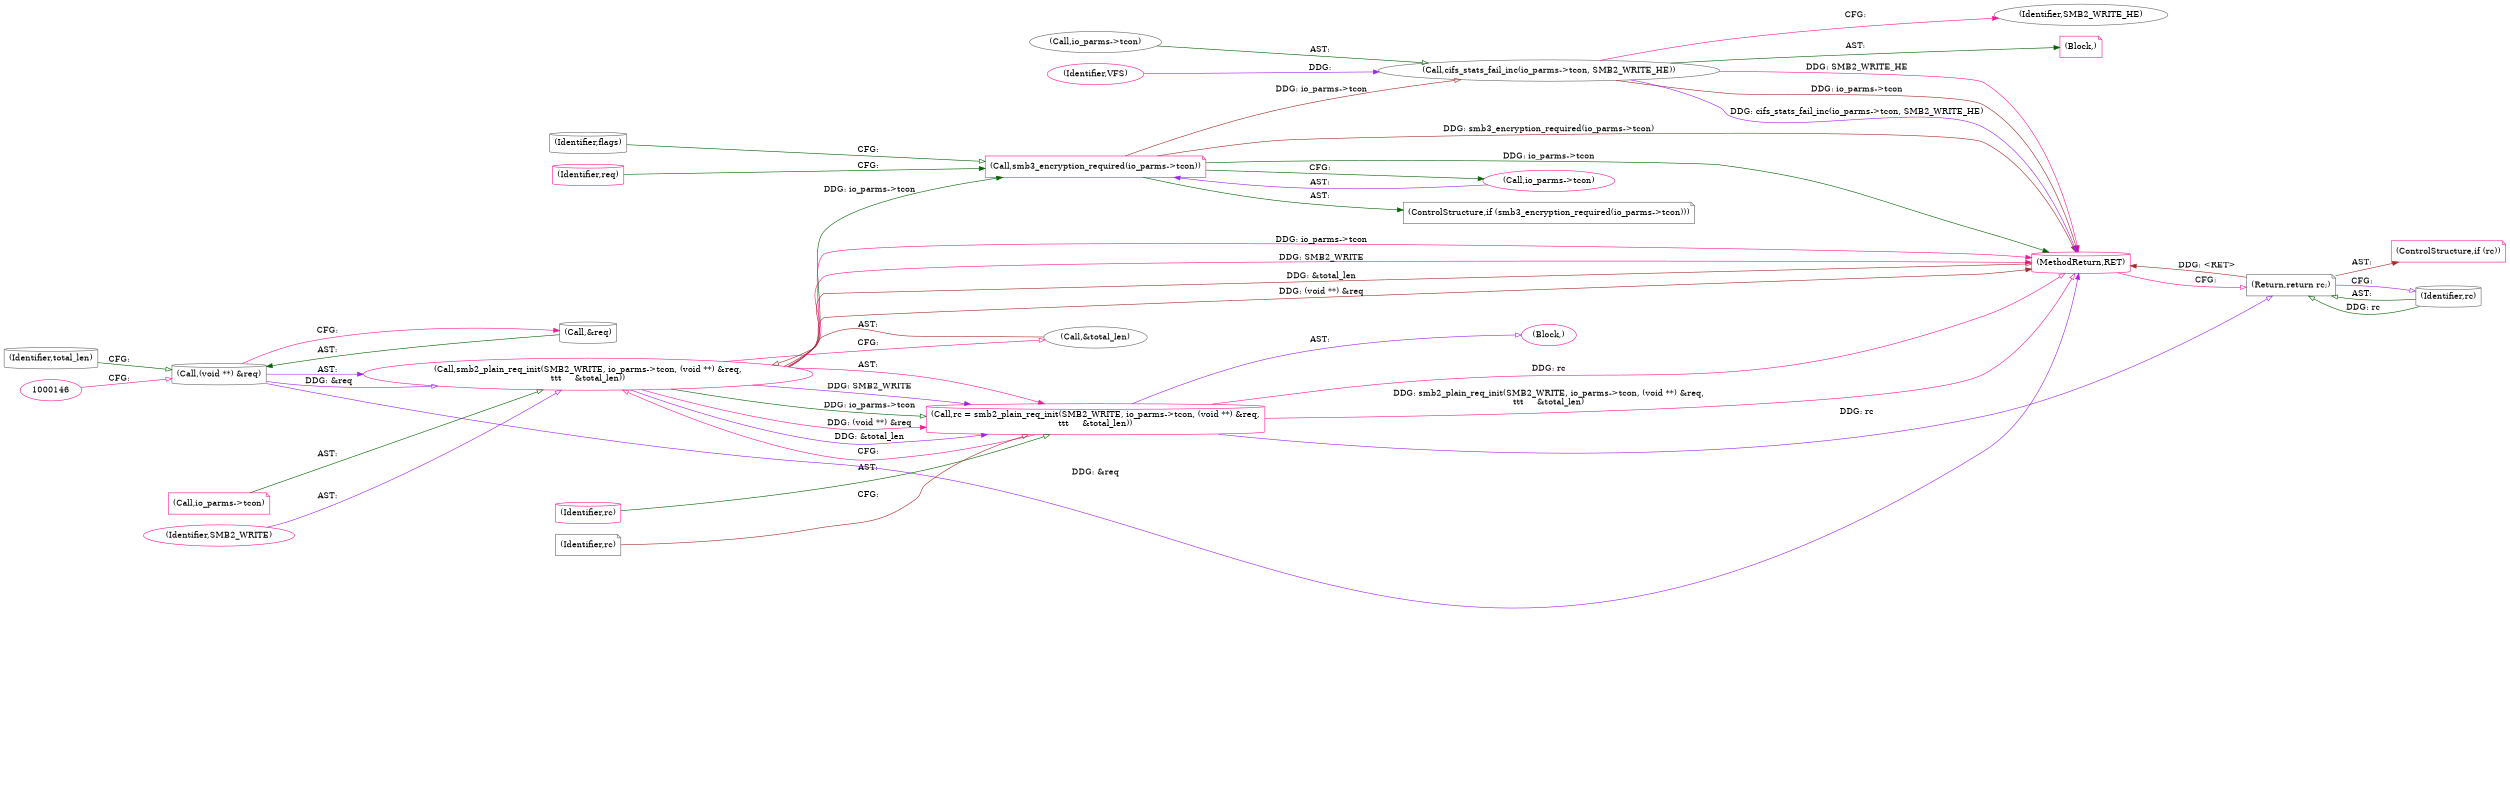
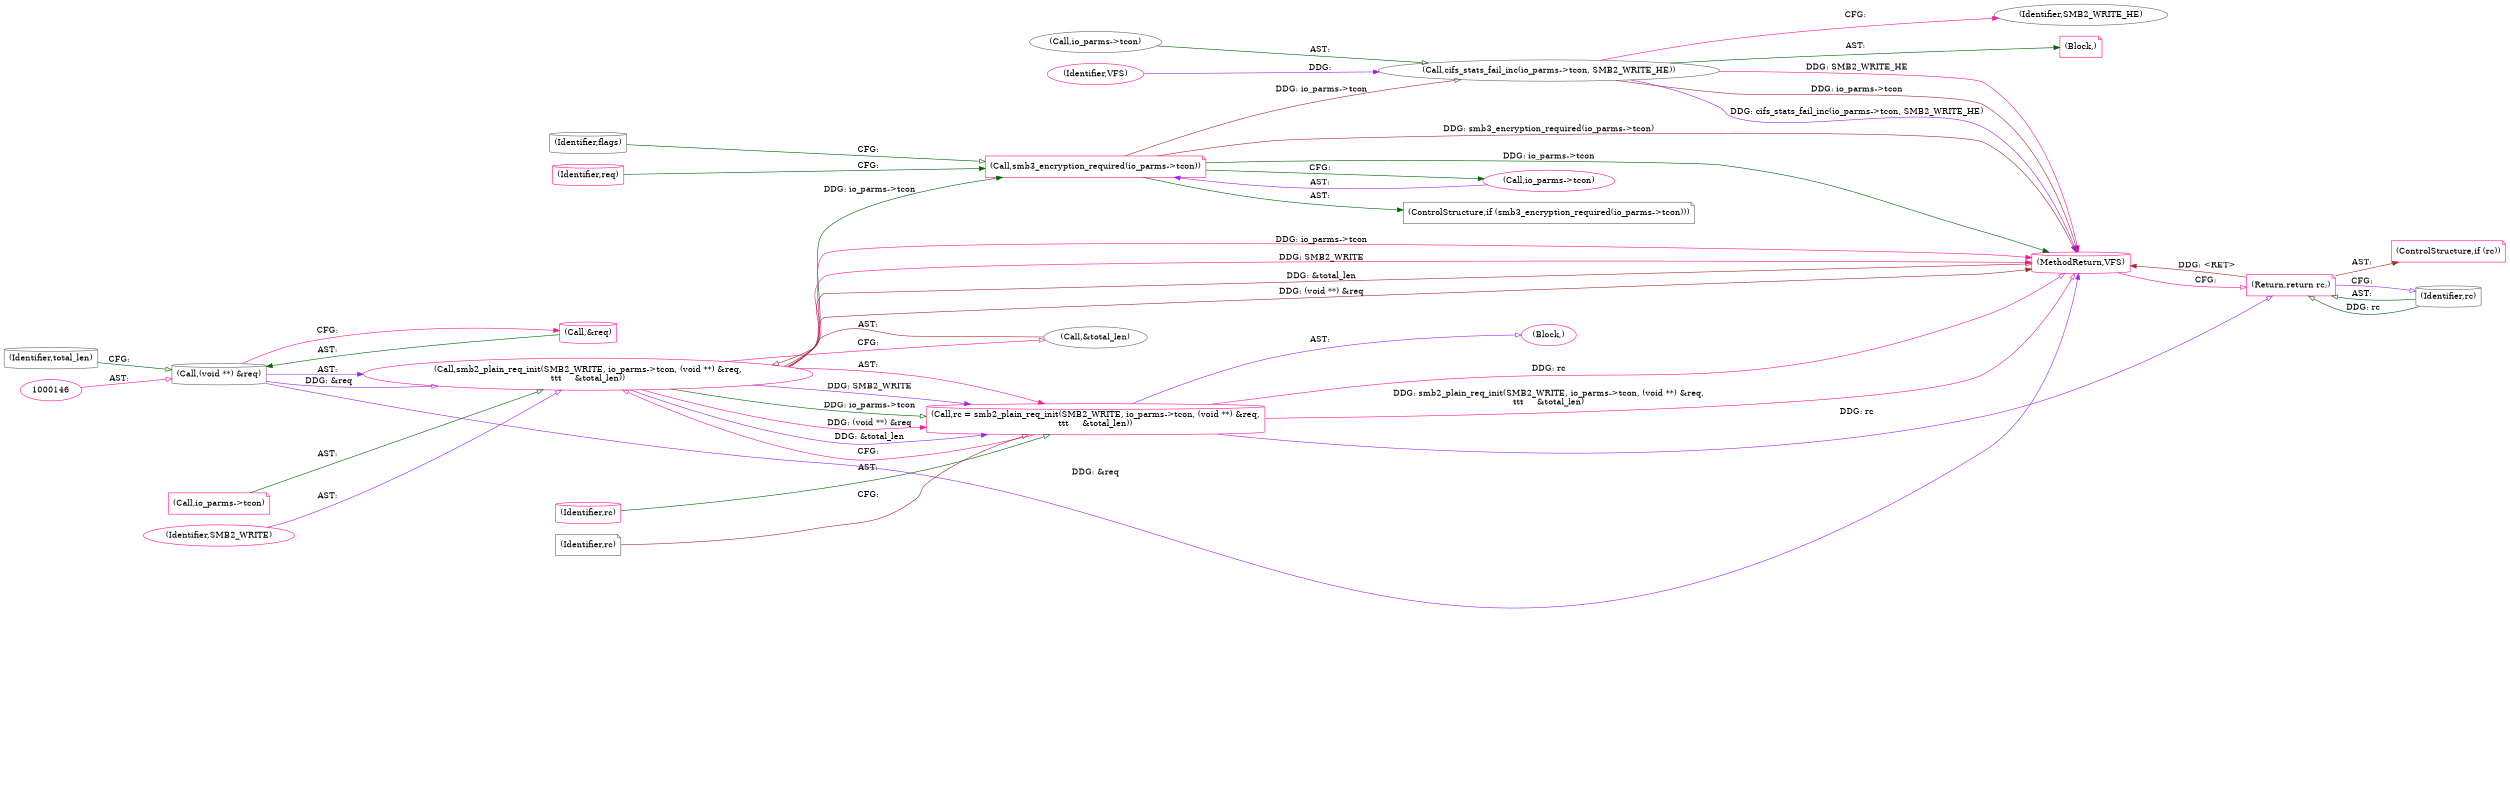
(2081, 263) -> (2081, 263)
(2291, 285) -> (2291, 285)
(588, 333) -> (588, 333)
(121, 379) -> (121, 379)
